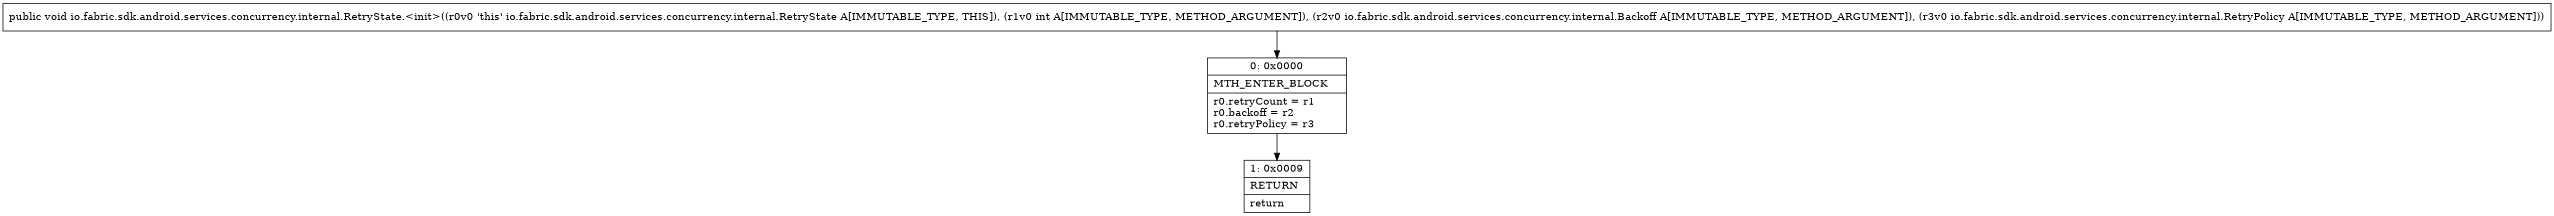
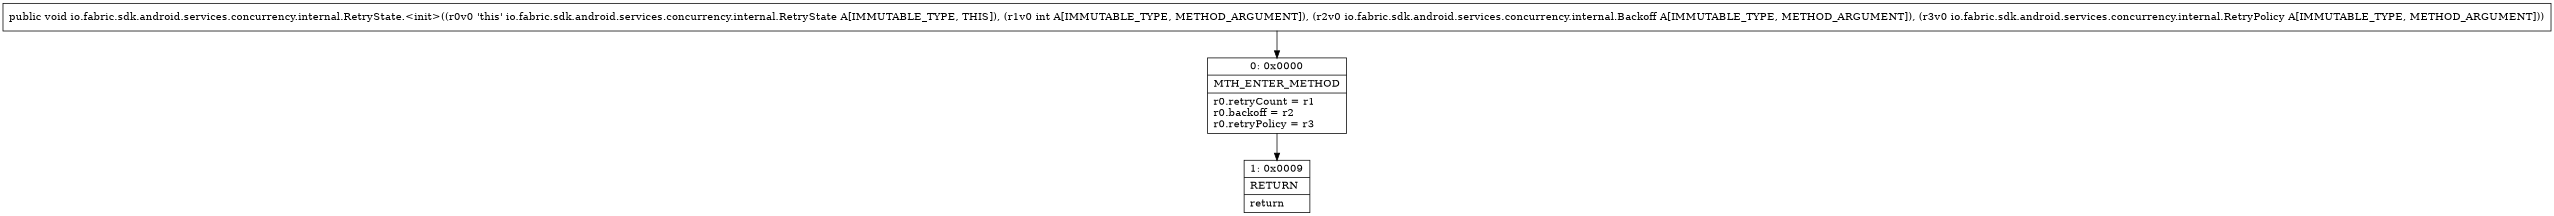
(1271, 84) -> (1277, 84)
